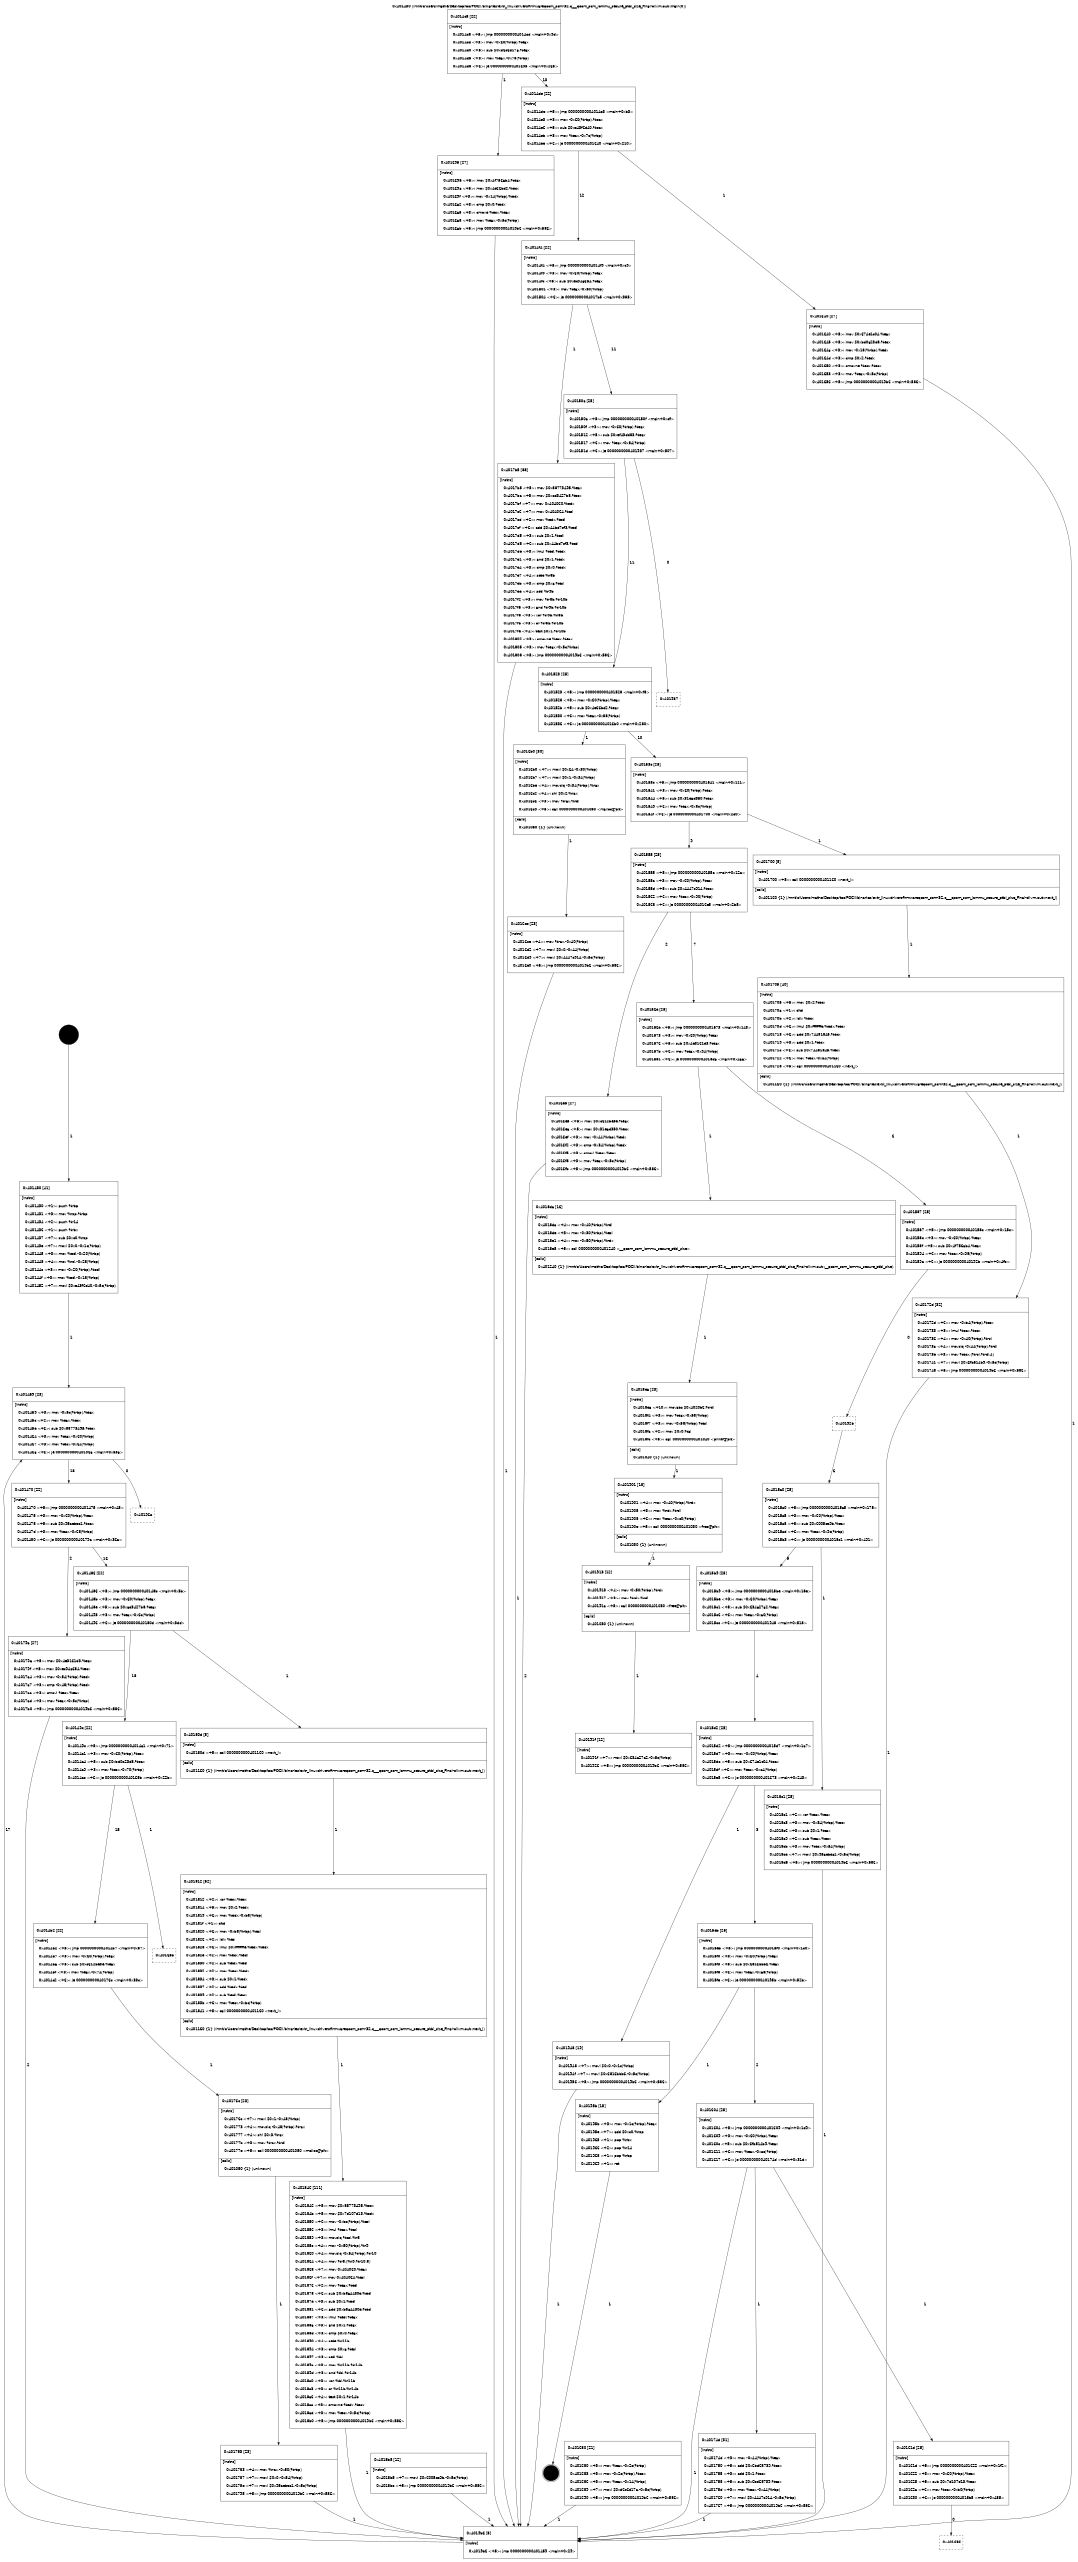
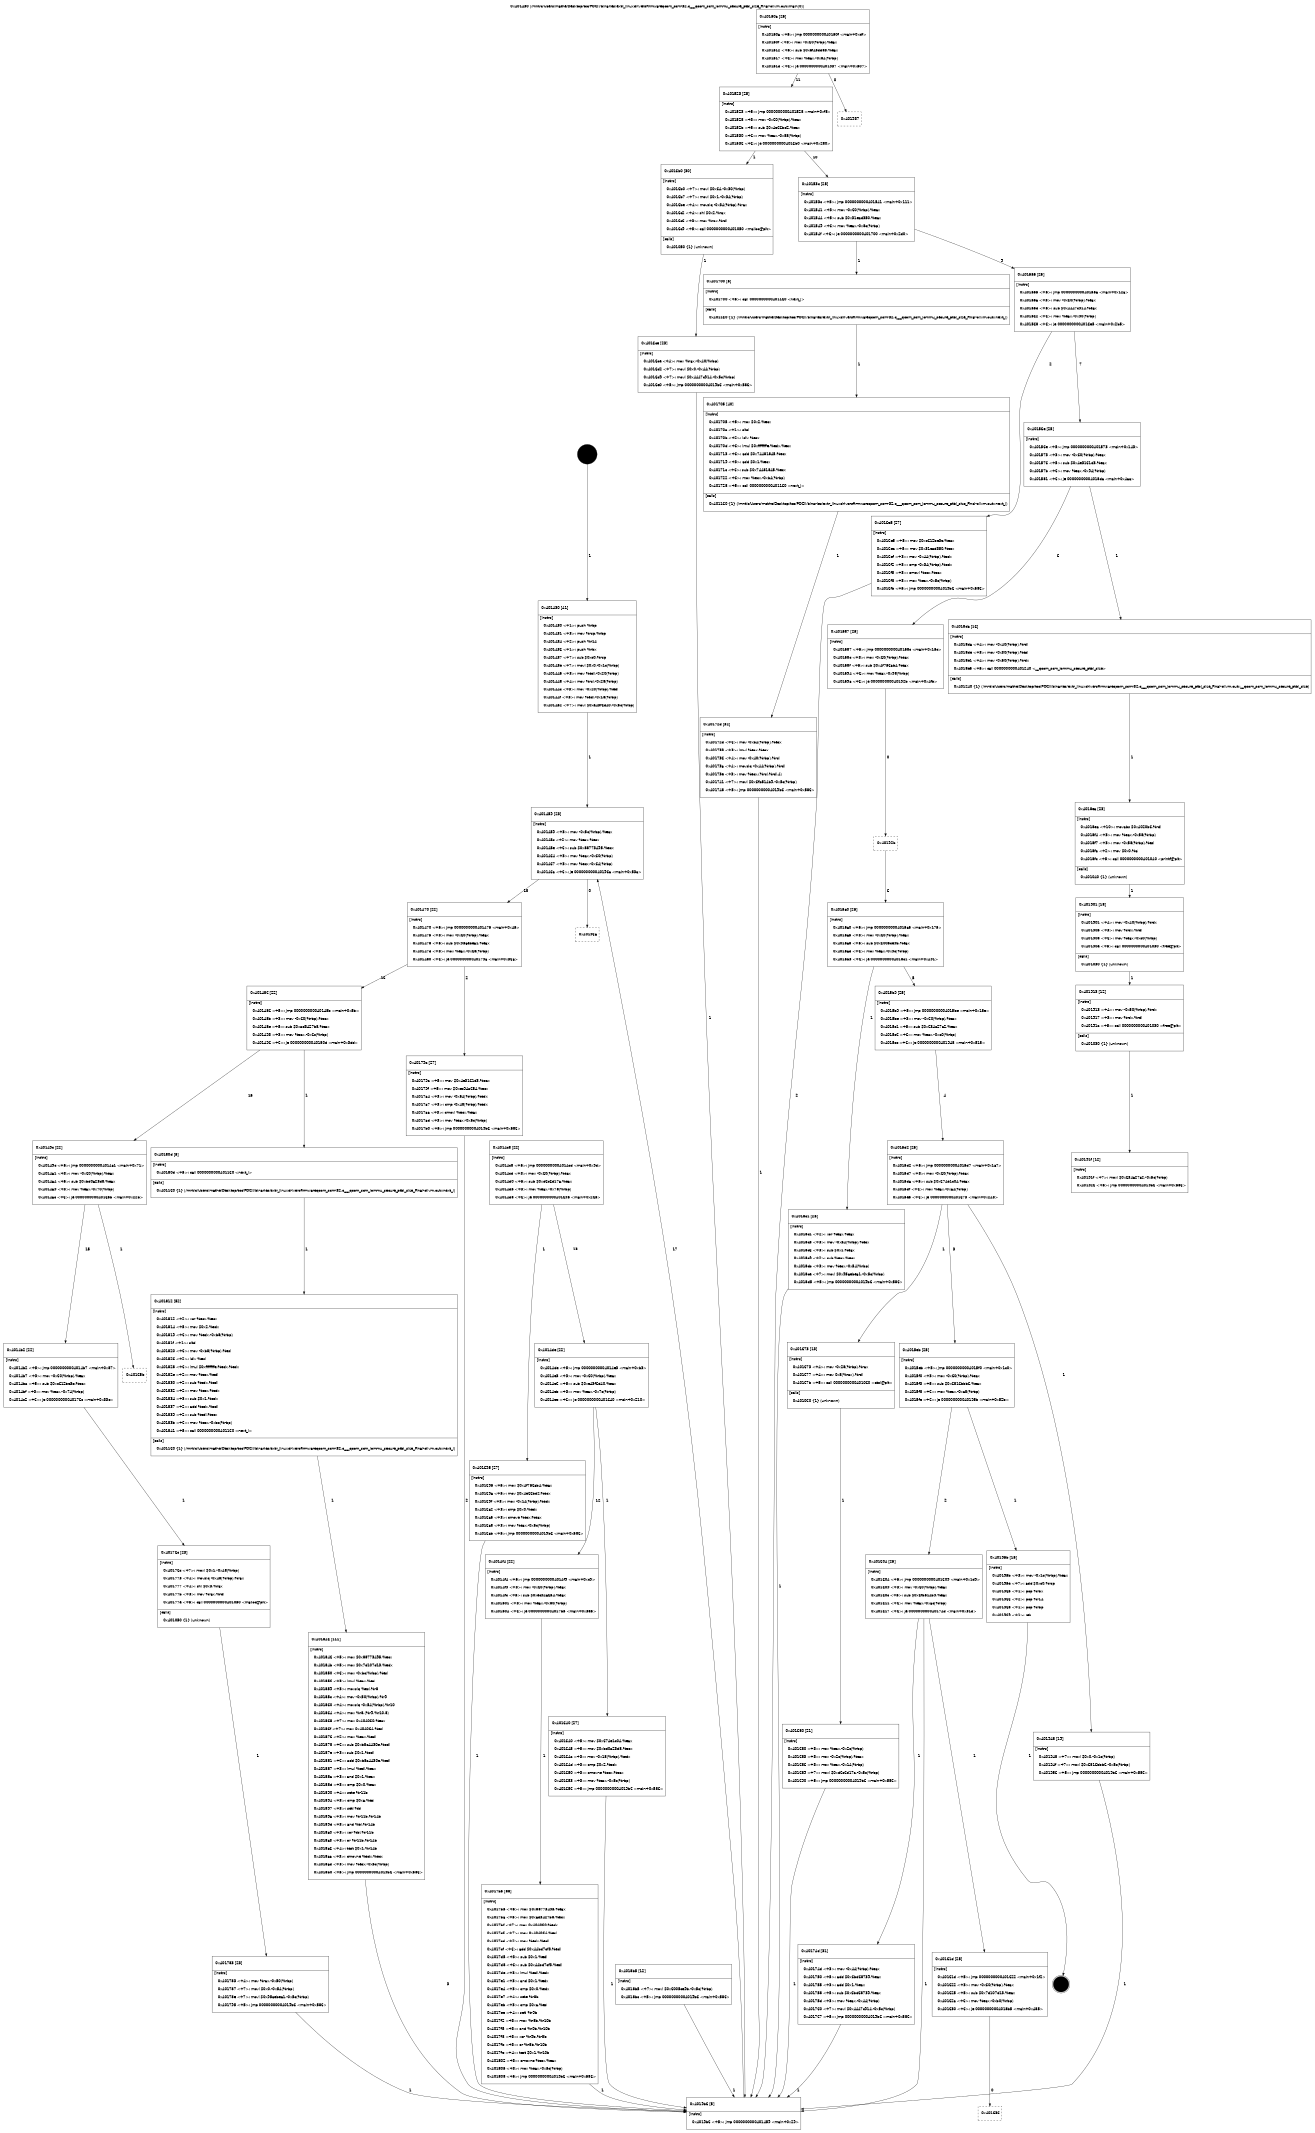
(599, 348) -> none
none -> (841, 1375)
(367, 2473) -> (447, 1984)
